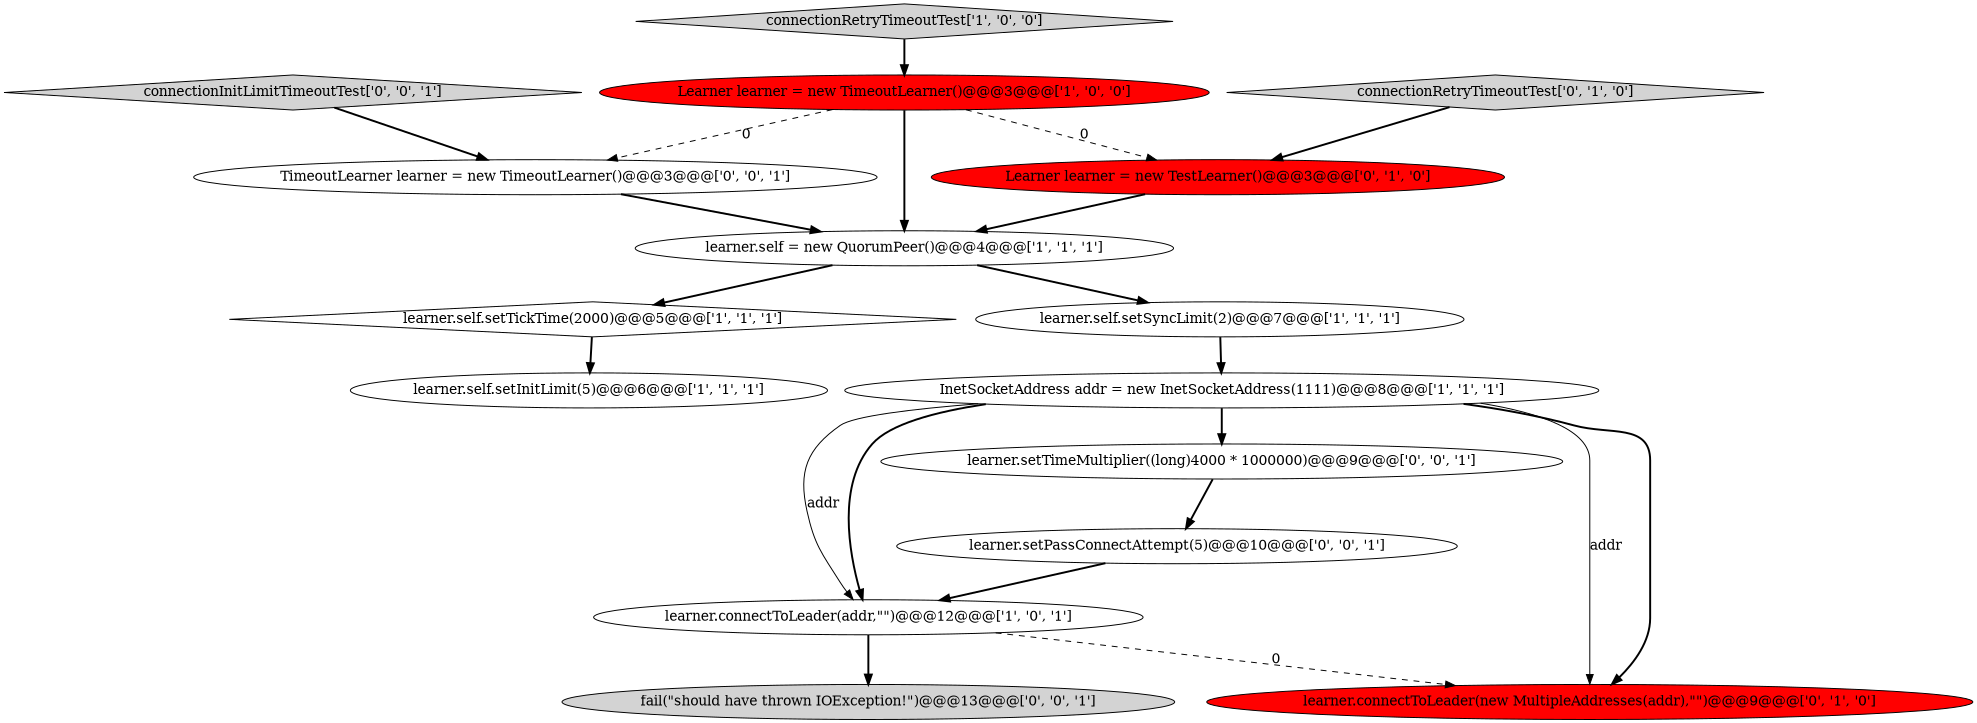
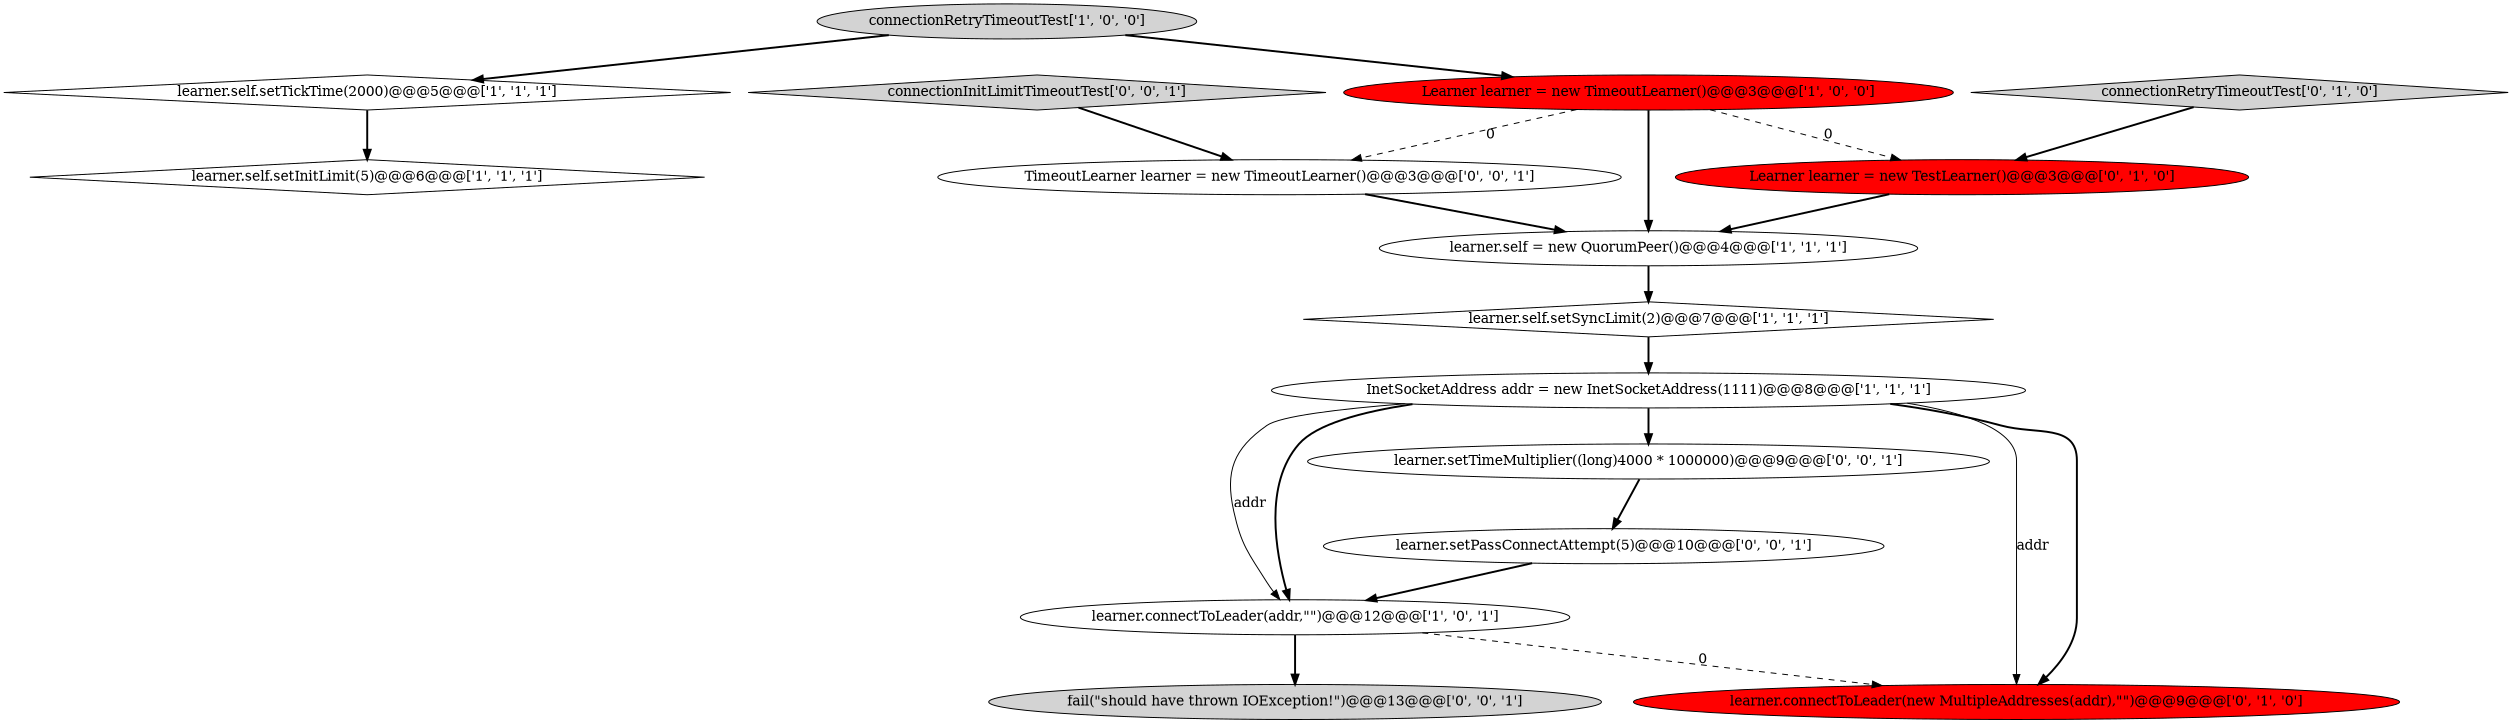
(904, 21) -> (1007, 21)
(748, 284) -> (686, 57)
(1220, 319) -> (1649, 319)
(589, 390) -> (367, 177)
